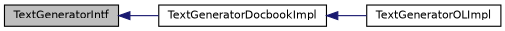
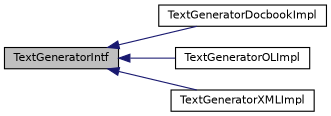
(352, 16) -> (153, 58)
none -> (243, 101)
